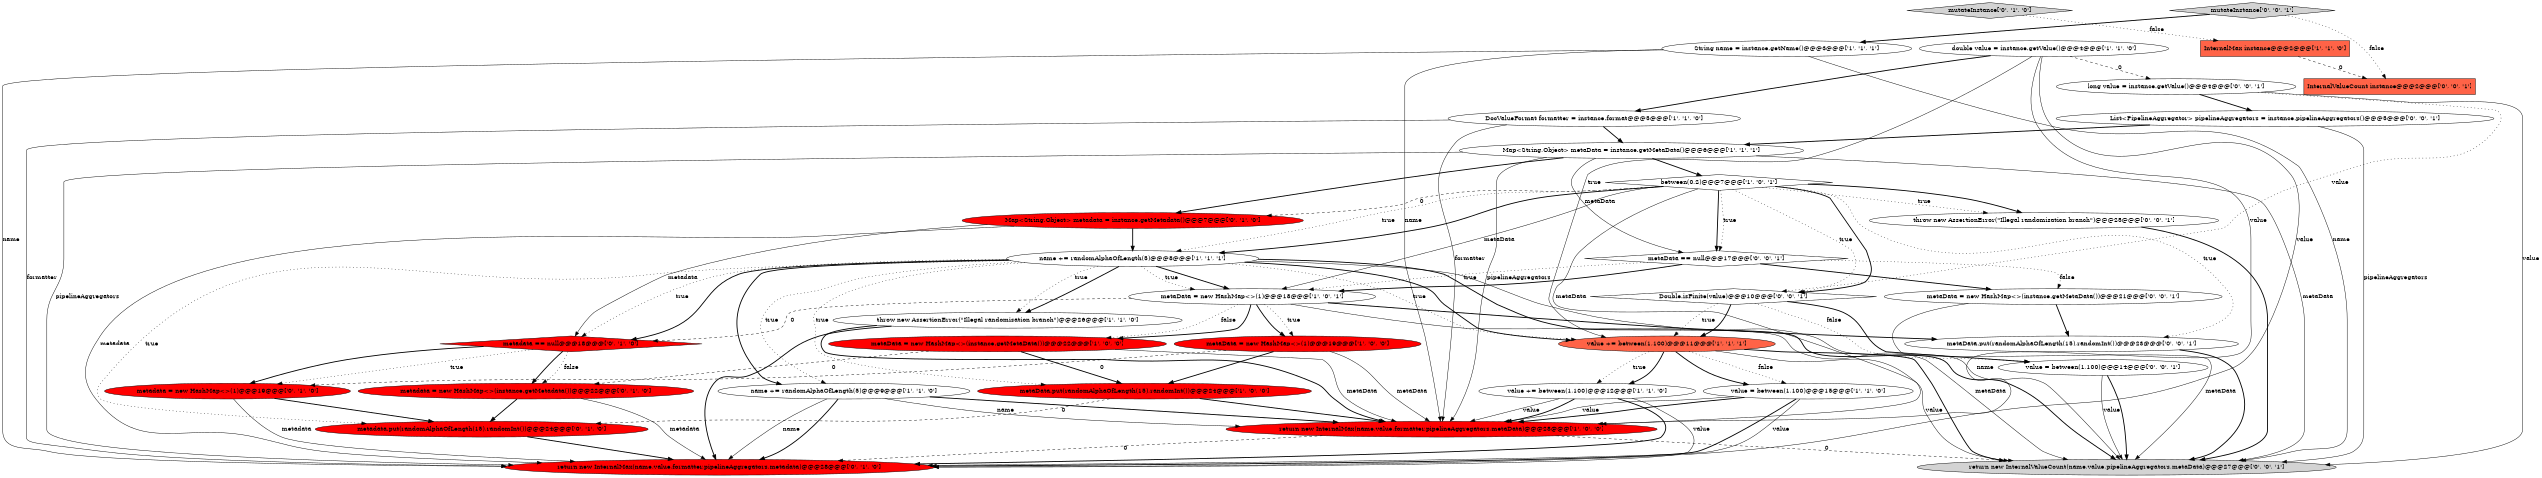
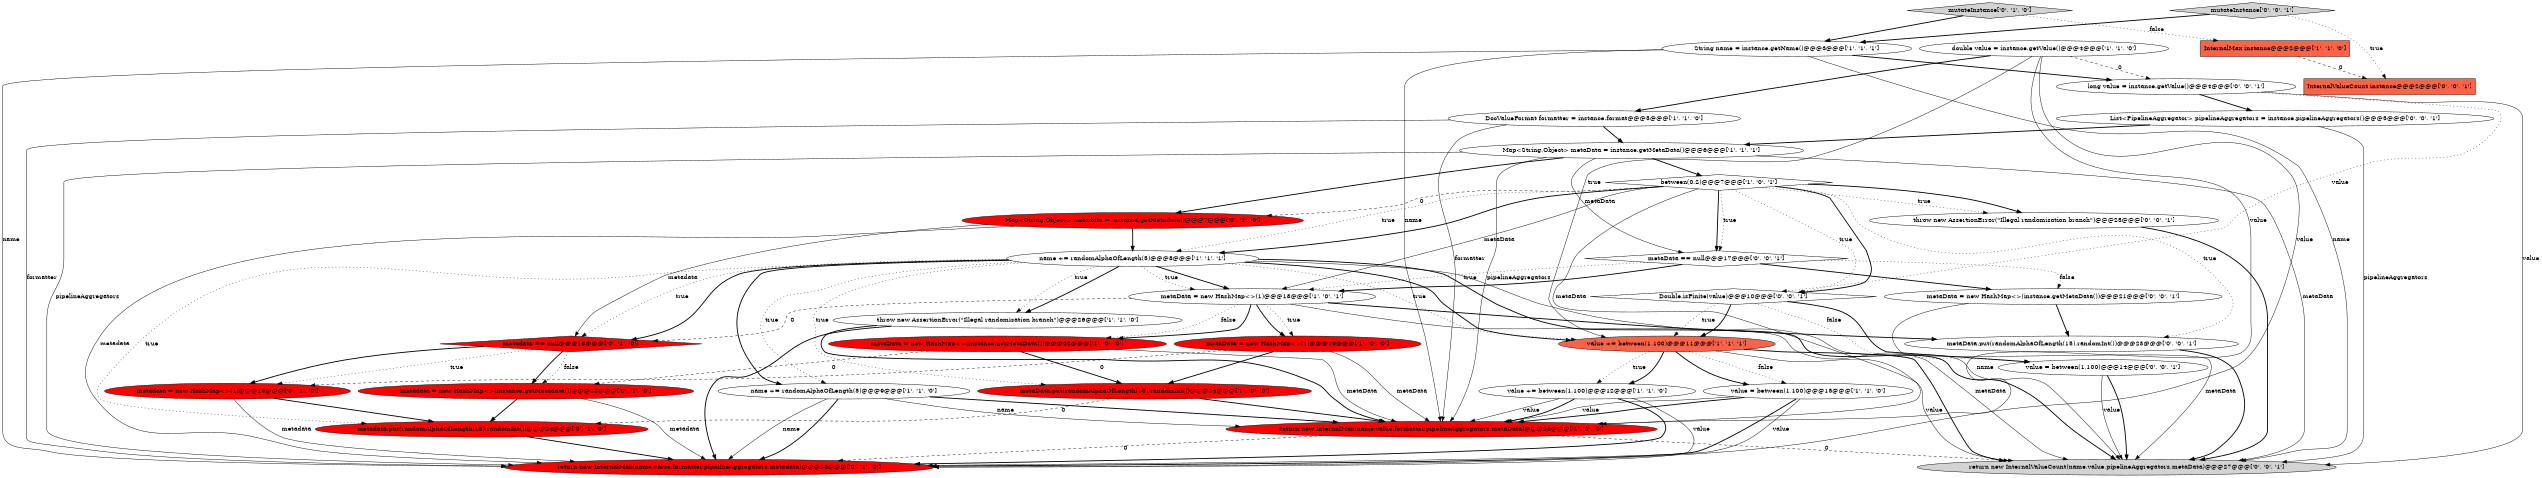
none -> (1896, 28)
(2377, 49) -> (2377, 49)
none -> (1980, 67)
